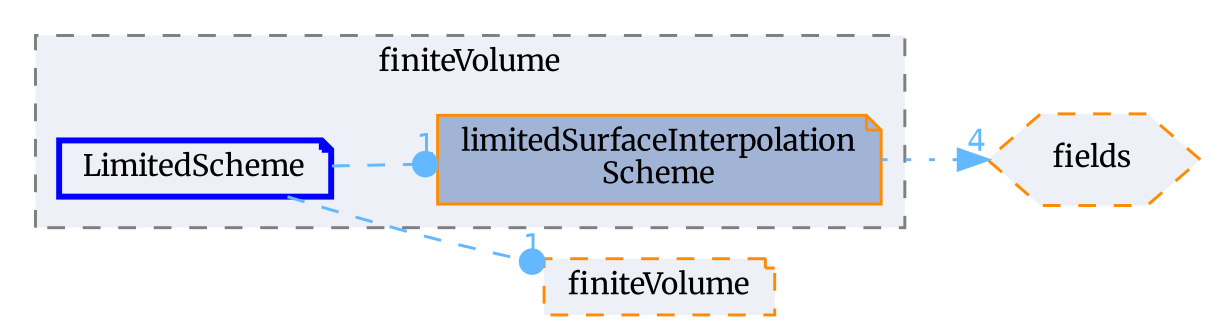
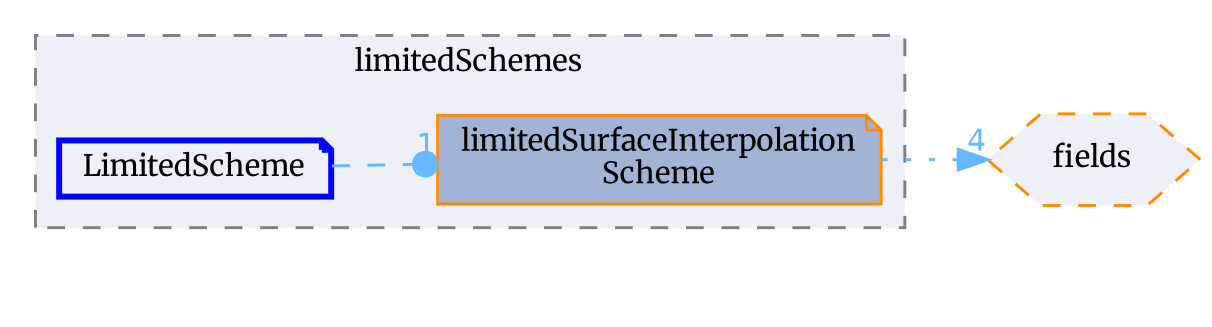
(470, 64) -> (470, 64)
(659, 287) -> none
